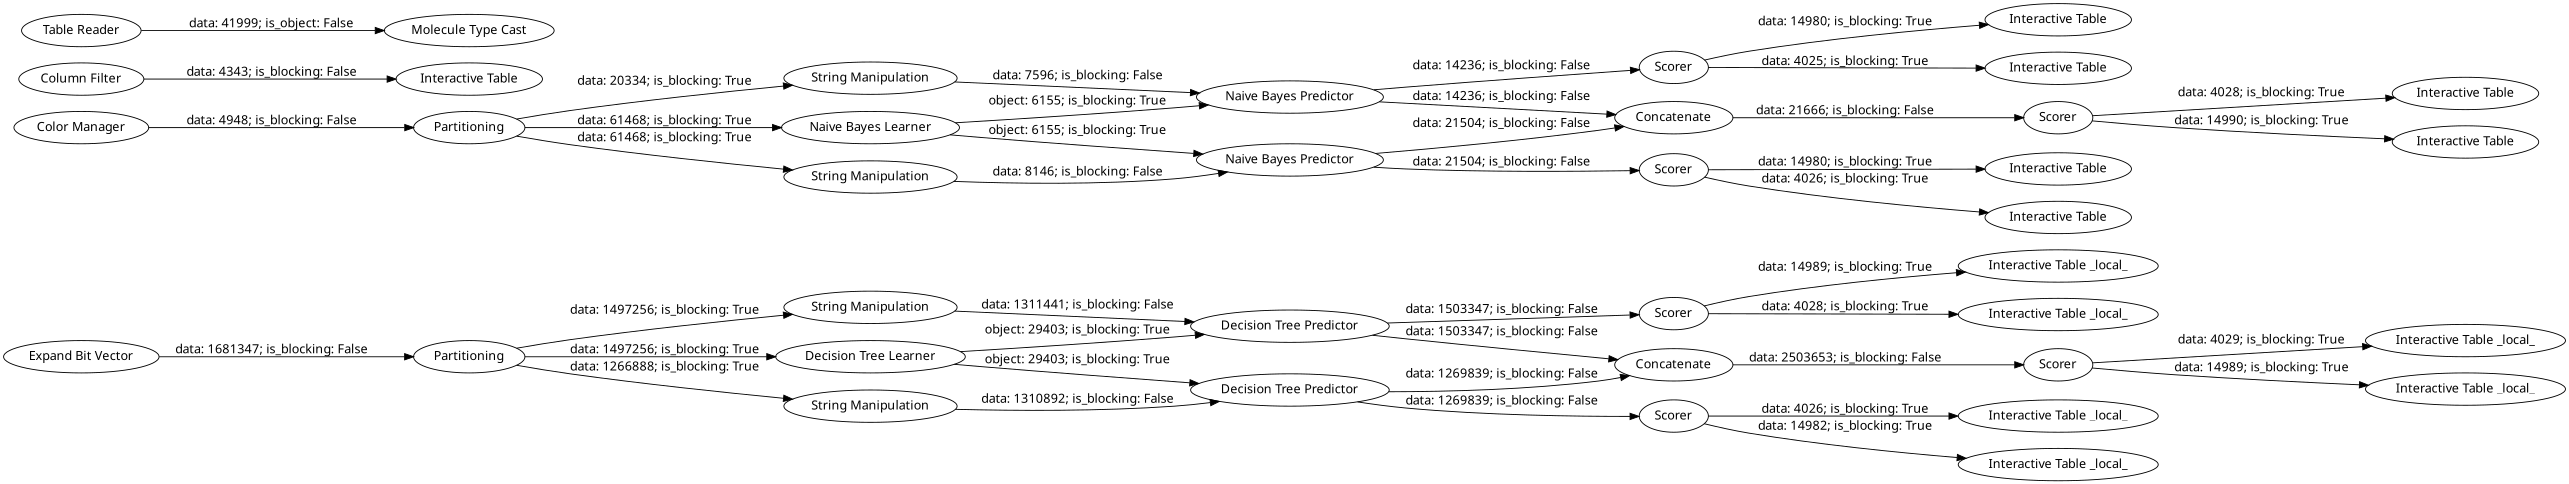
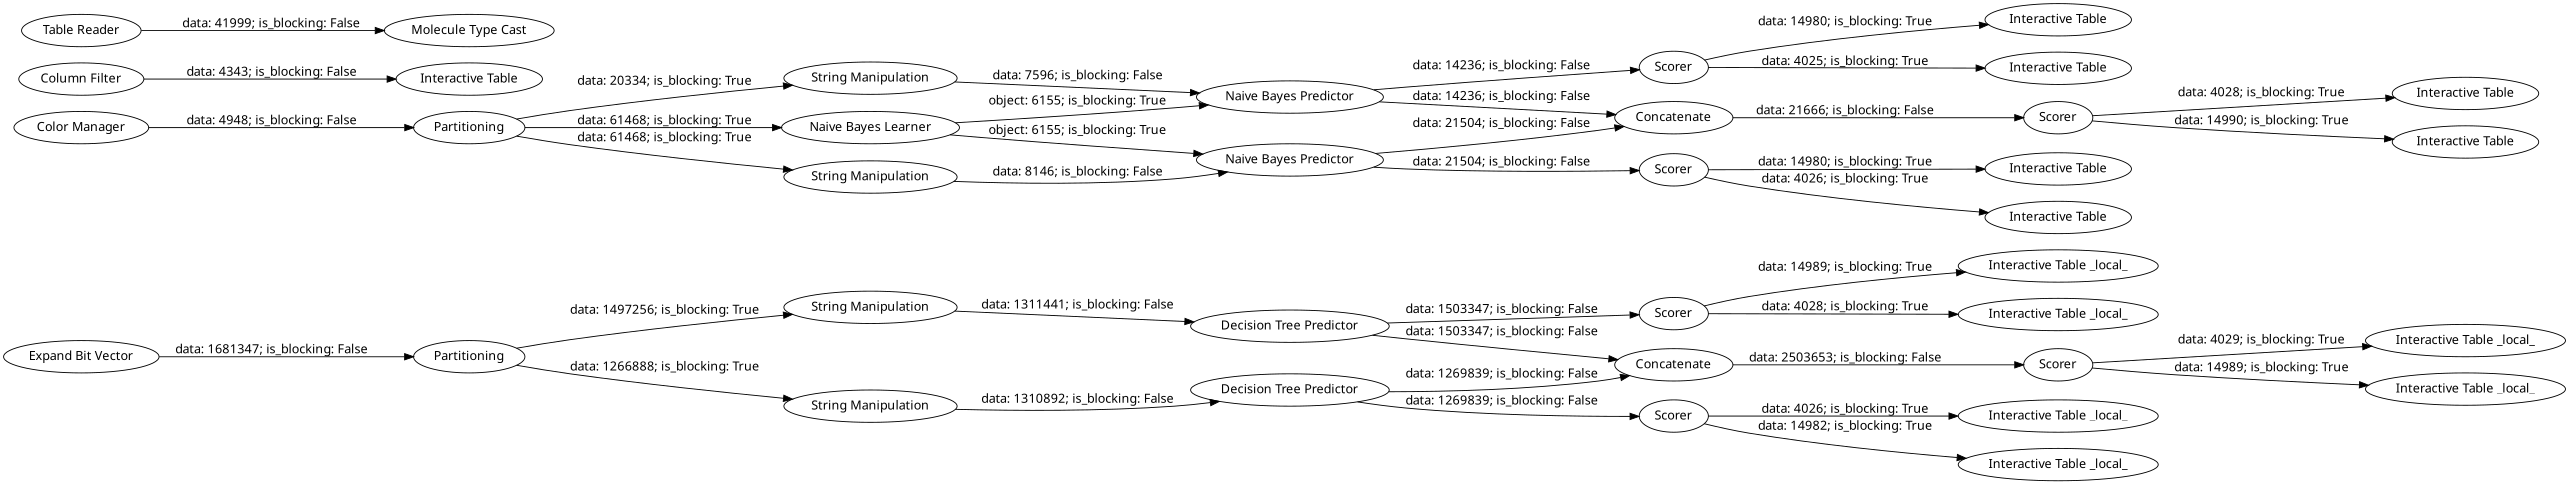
(272, 24) -> (272, 24)
(871, 357) -> none
